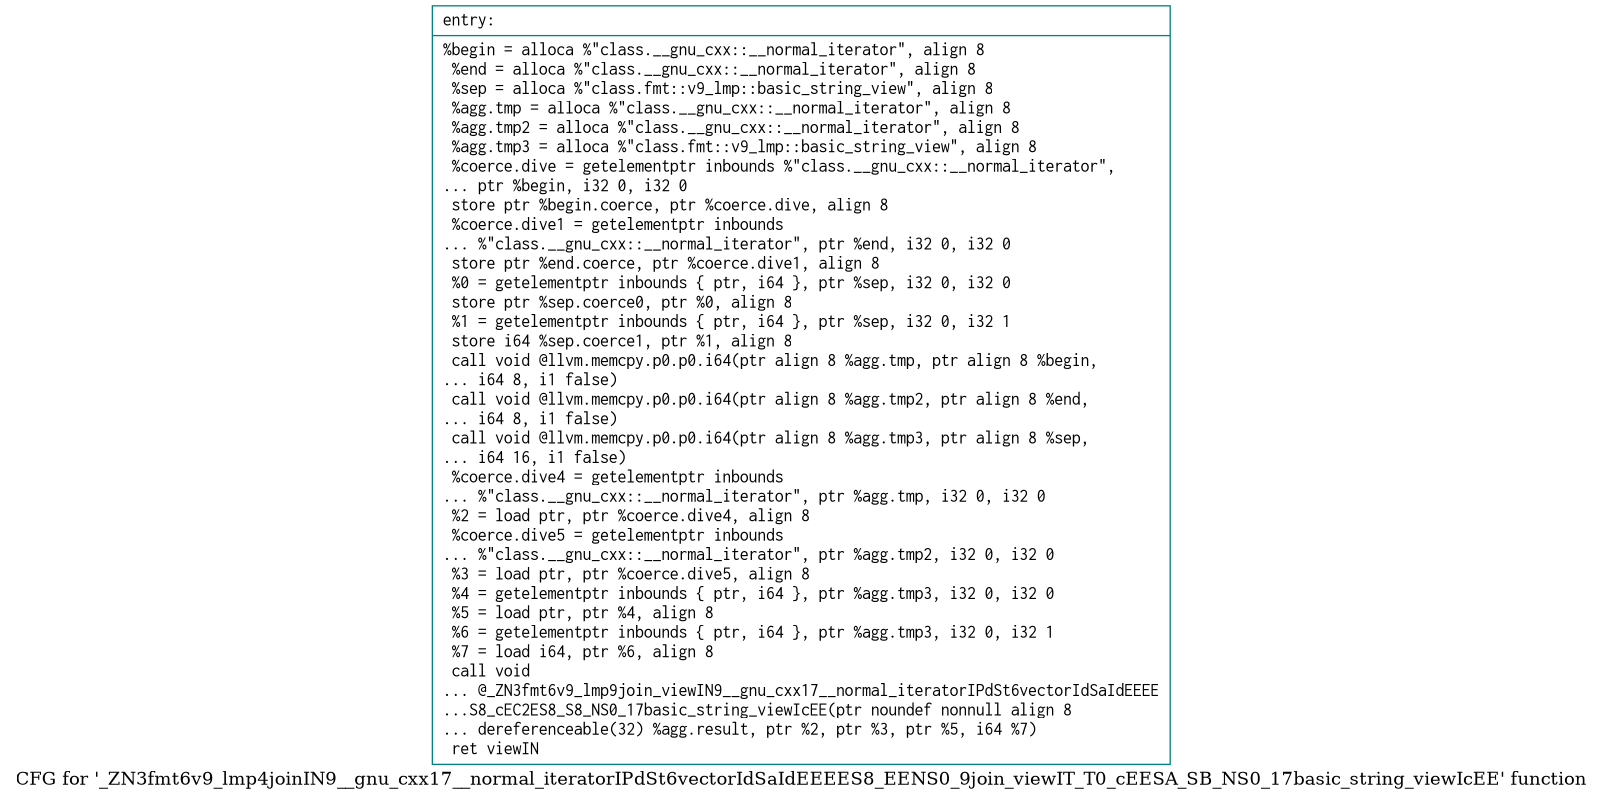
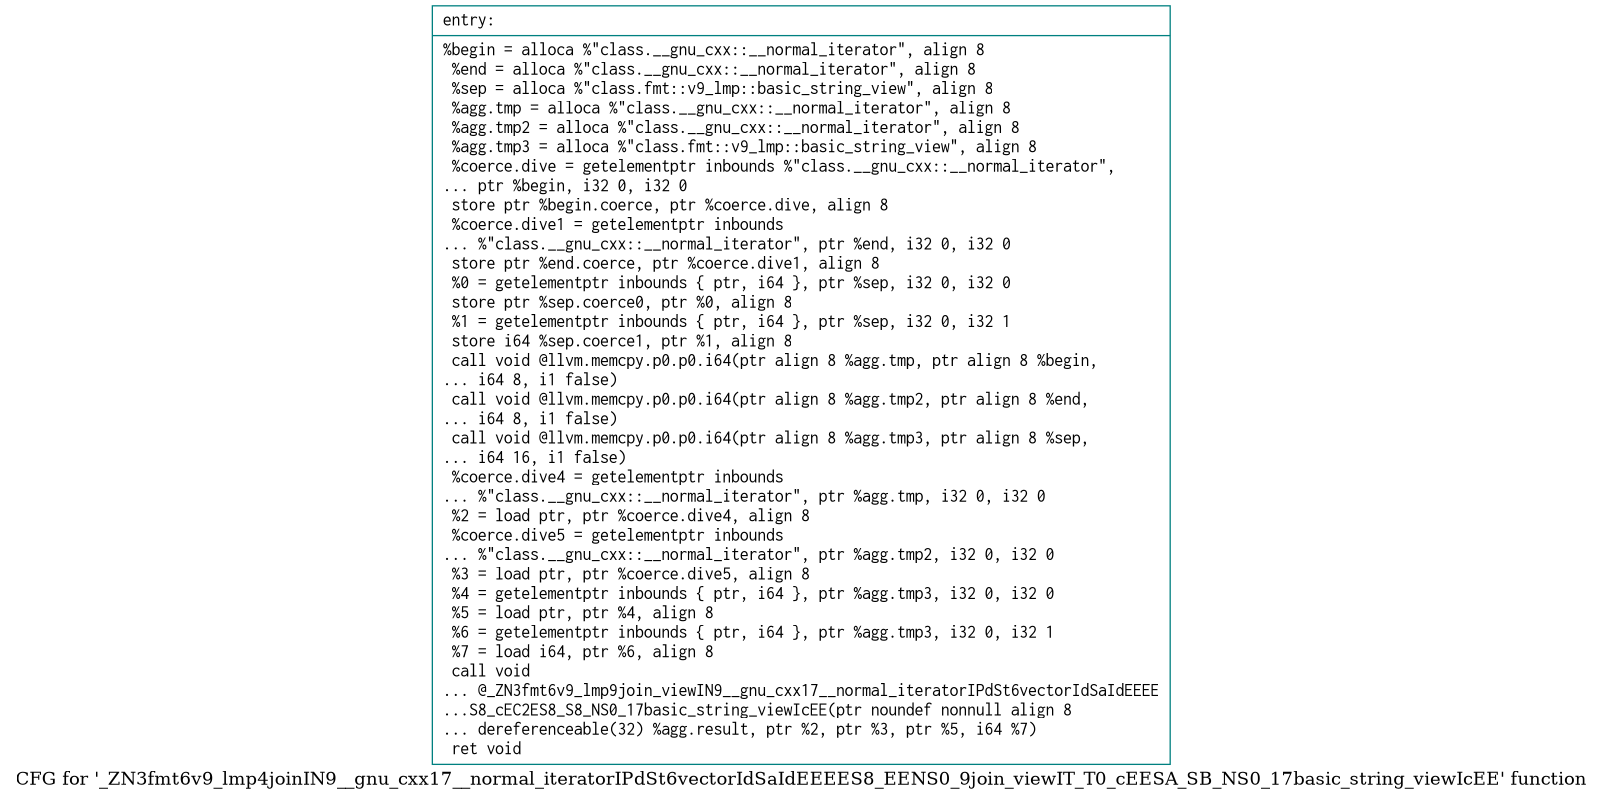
(491, 749) -> (482, 749)
